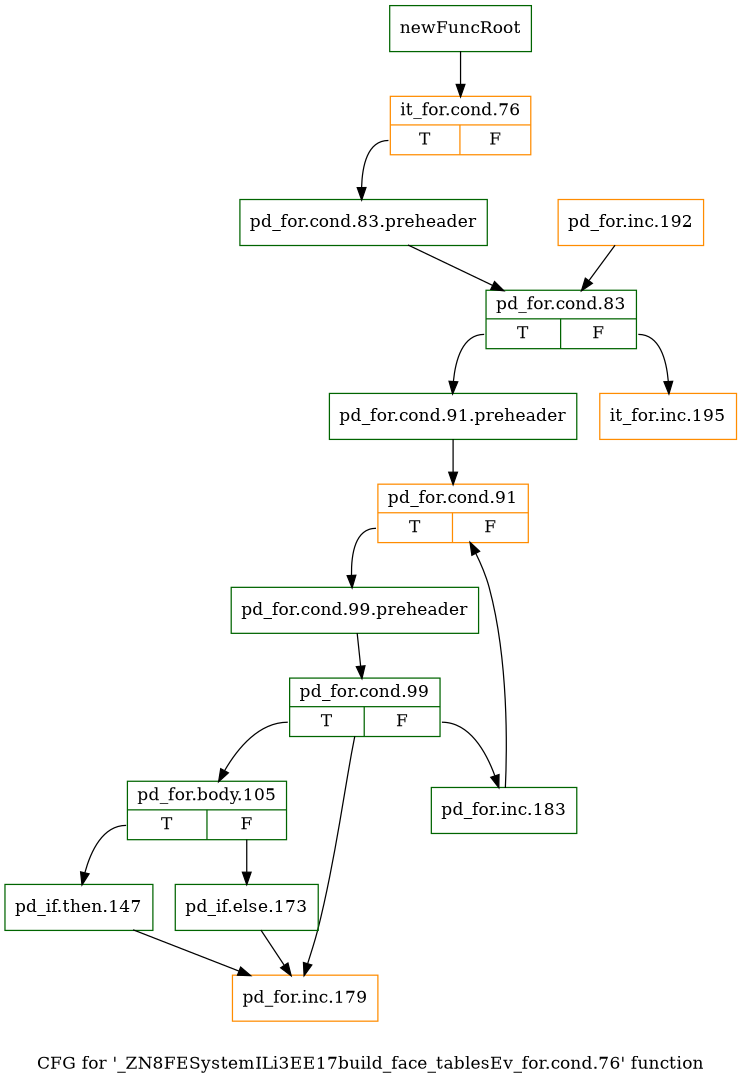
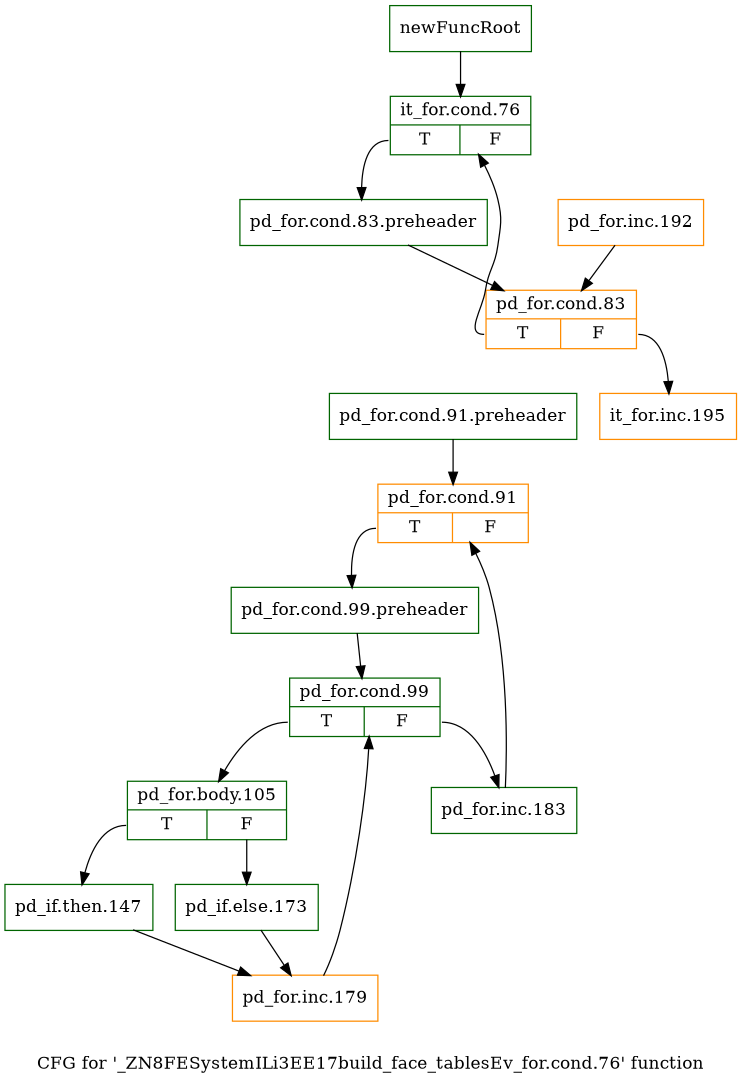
(461, 126) -> (461, 126)
(561, 319) -> (561, 319)
(461, 352) -> (497, 253)
(335, 851) -> (354, 864)
